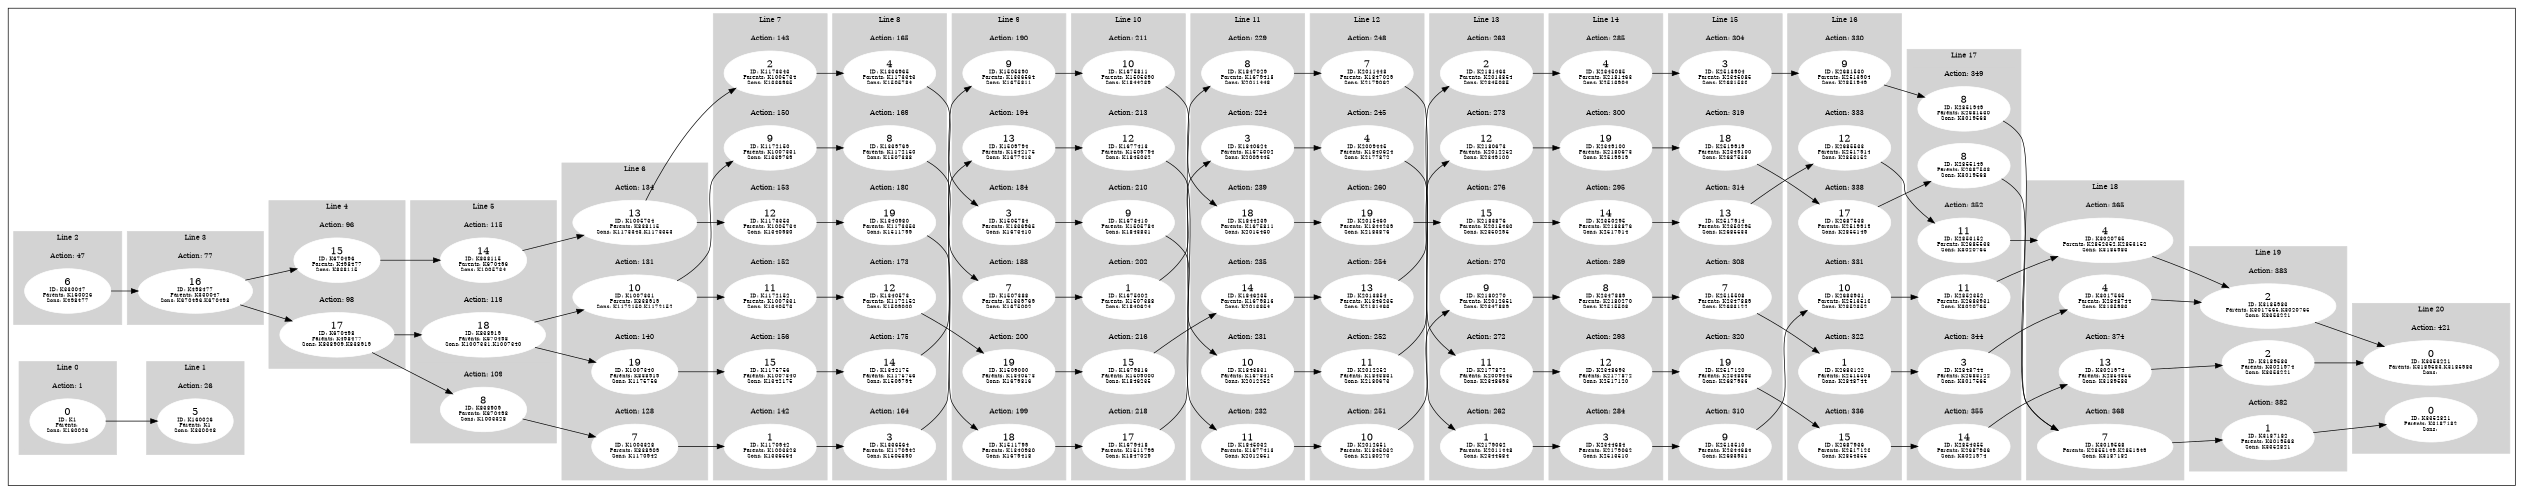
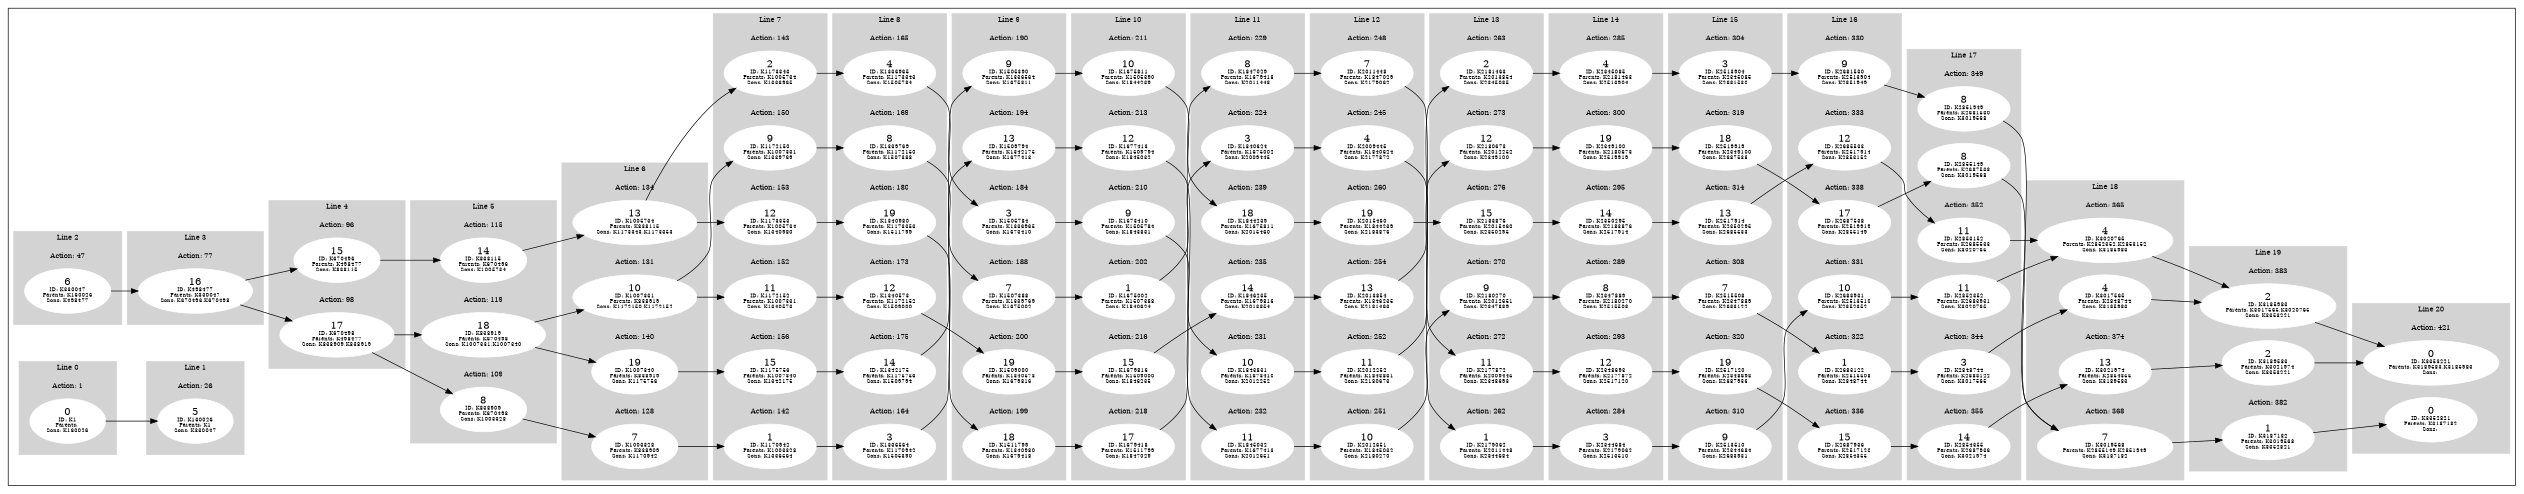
(195, 431) -> (195, 431)
